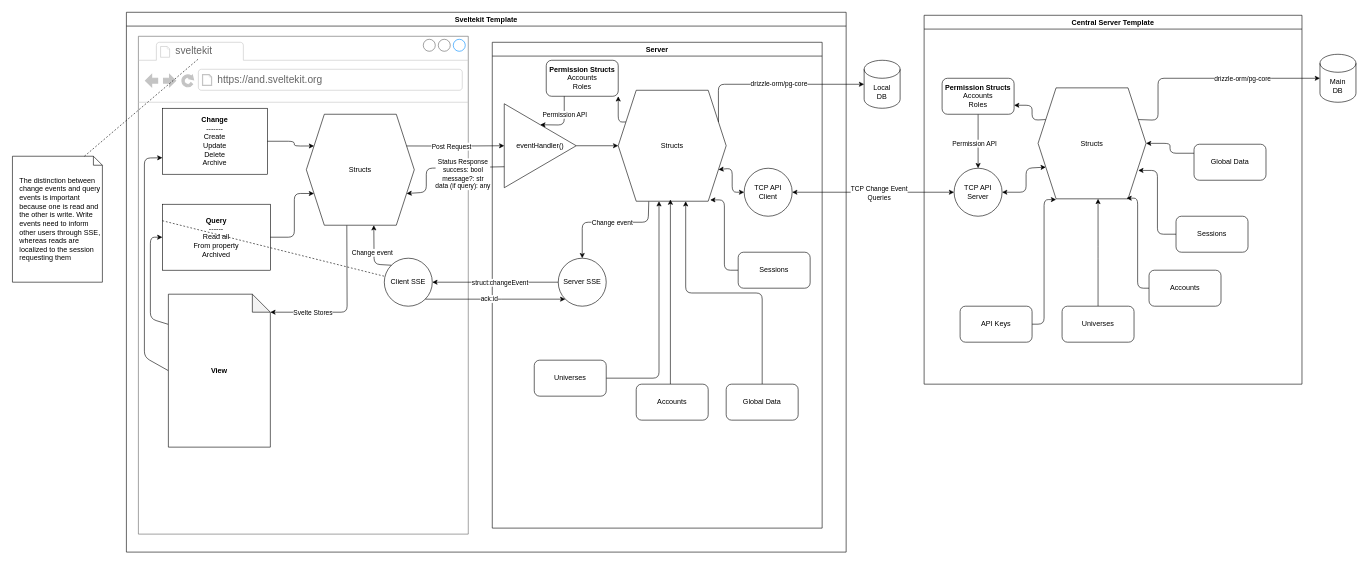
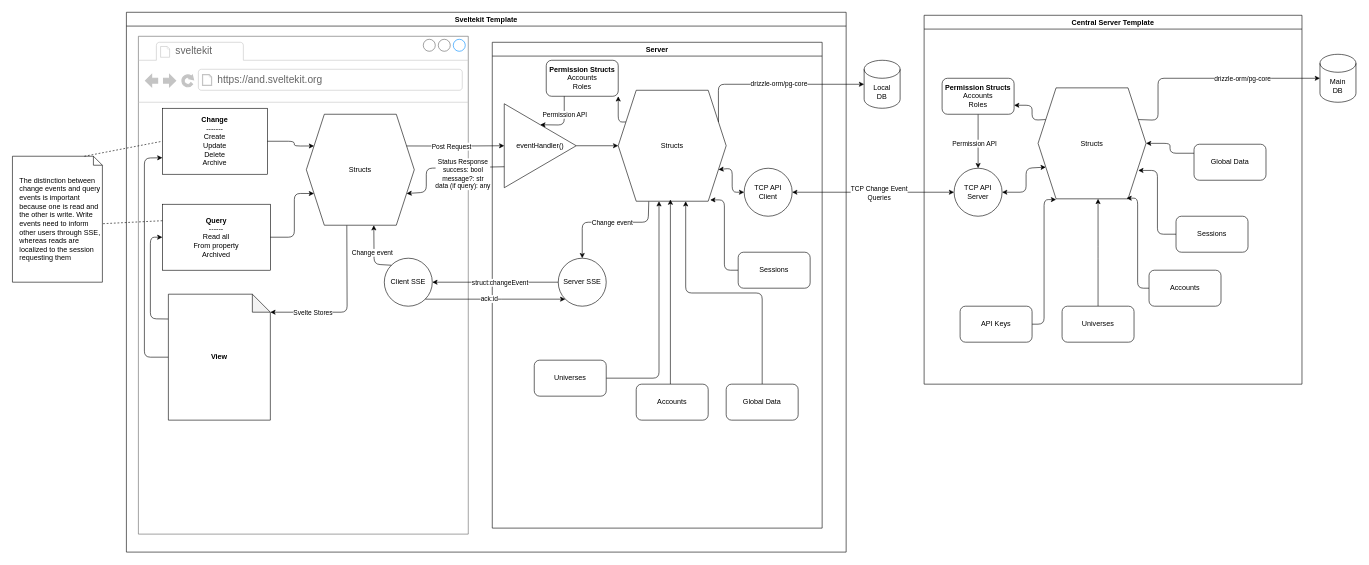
(142, 107) -> (124, 149)
(273, 249) -> (132, 222)
(219, 371) -> (219, 357)
